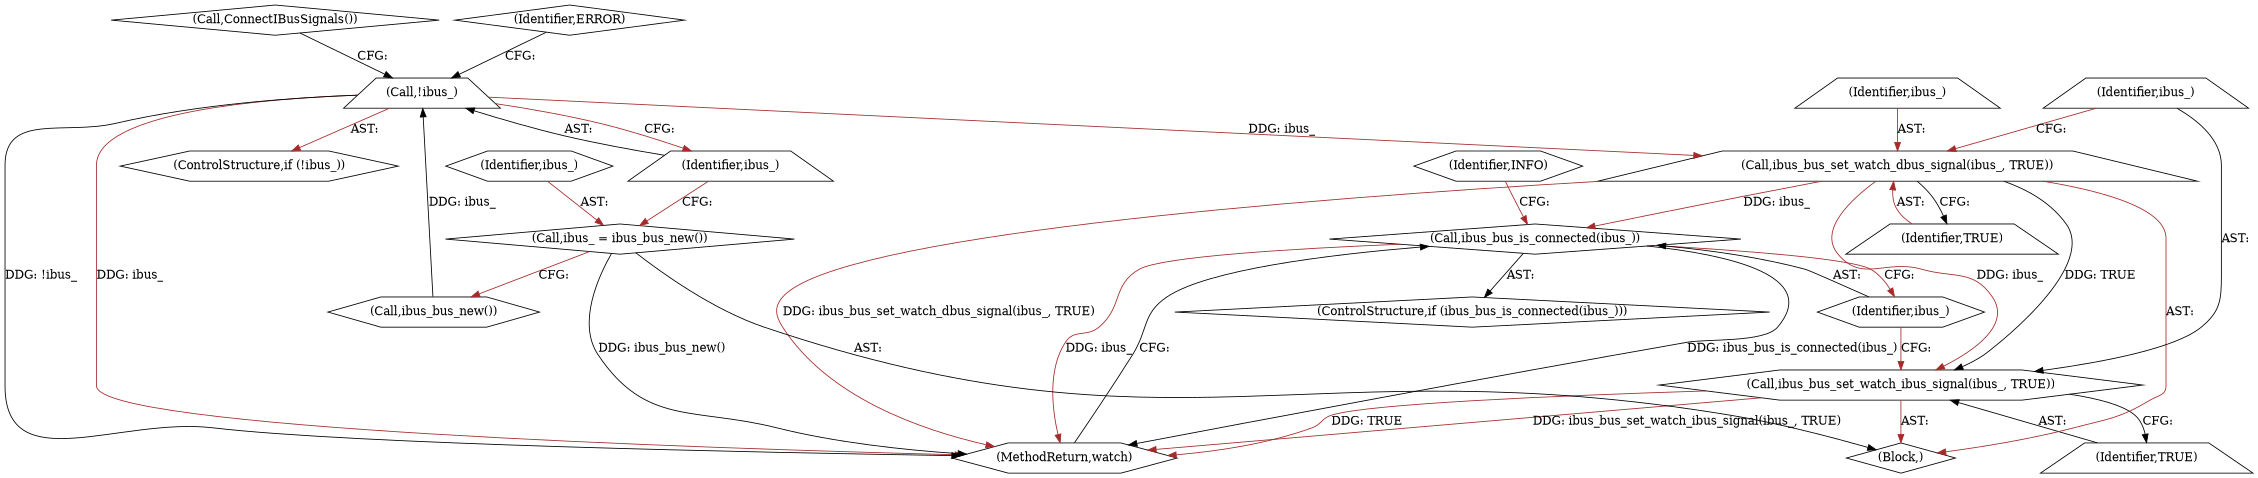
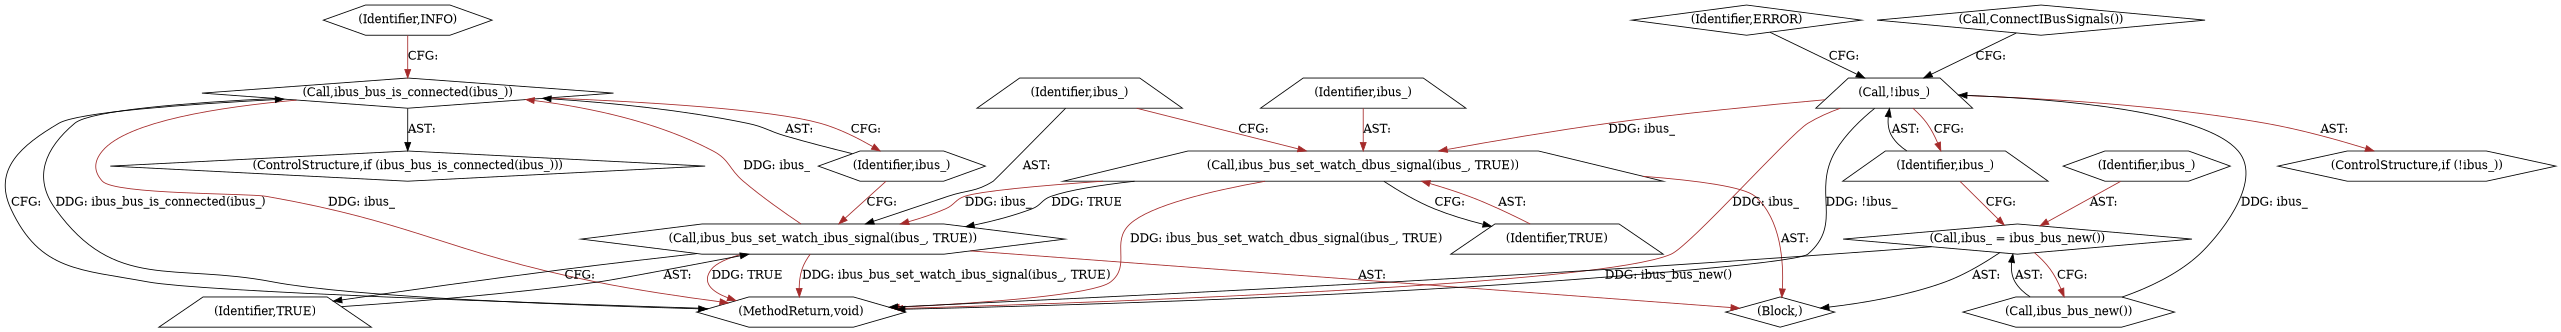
(1708, 203) -> (680, 136)
none -> (2015, 282)
(1065, 458) -> (801, 312)
